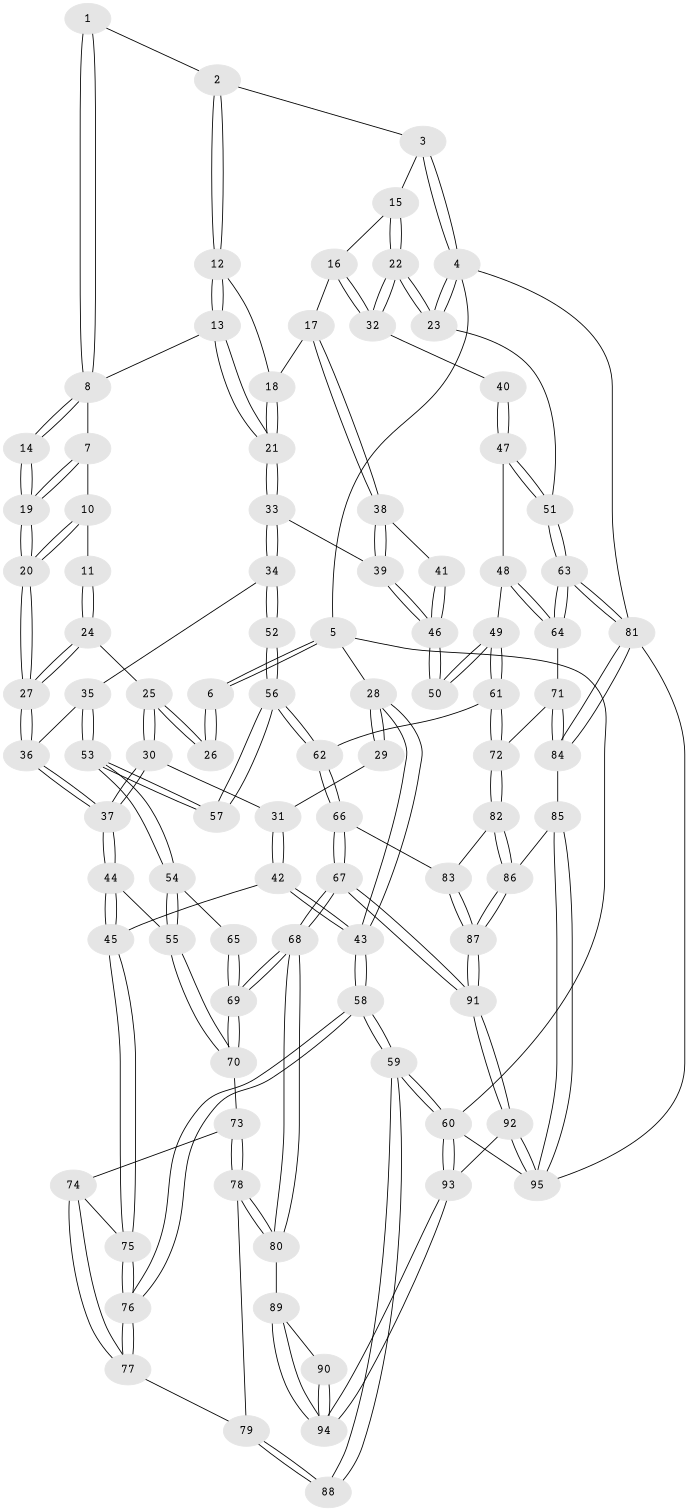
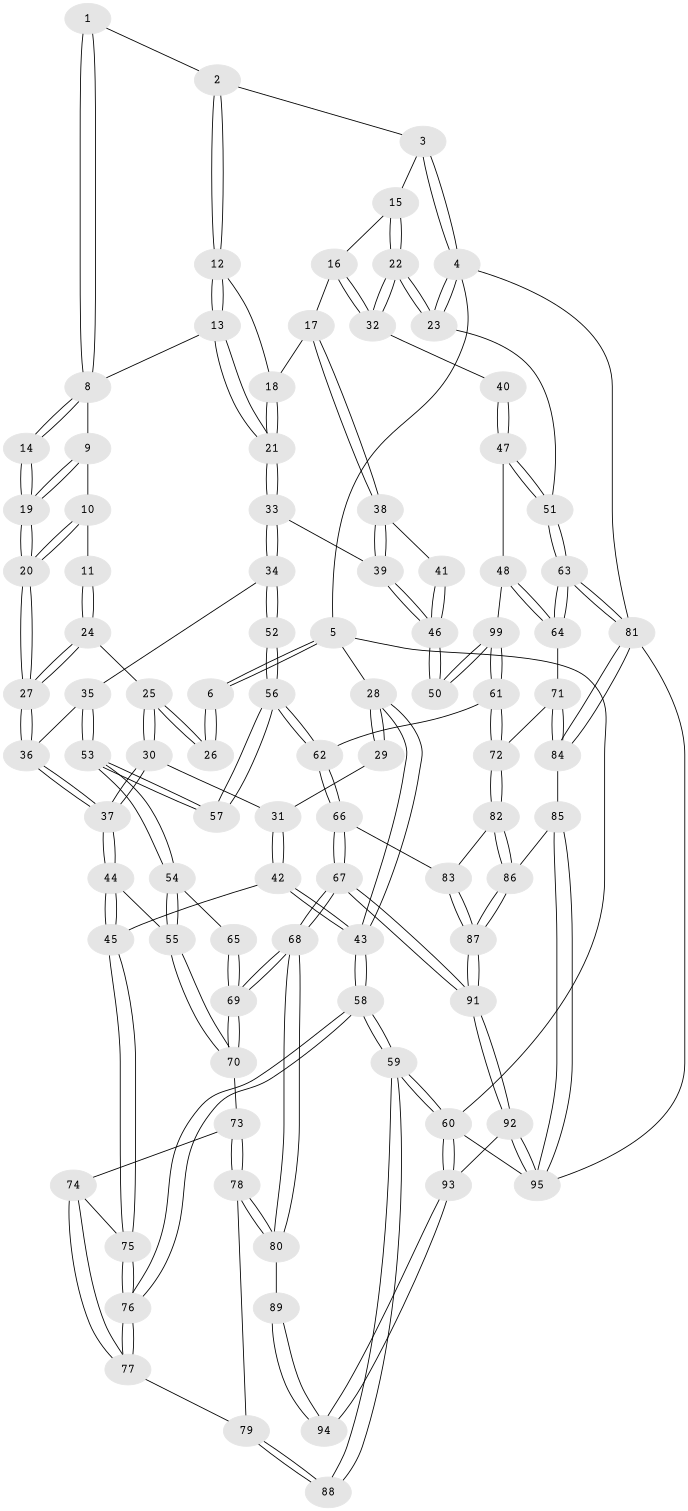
(88, 449) -> (88, 449)
(496, 633) -> (496, 633)
(324, 1370) -> none
